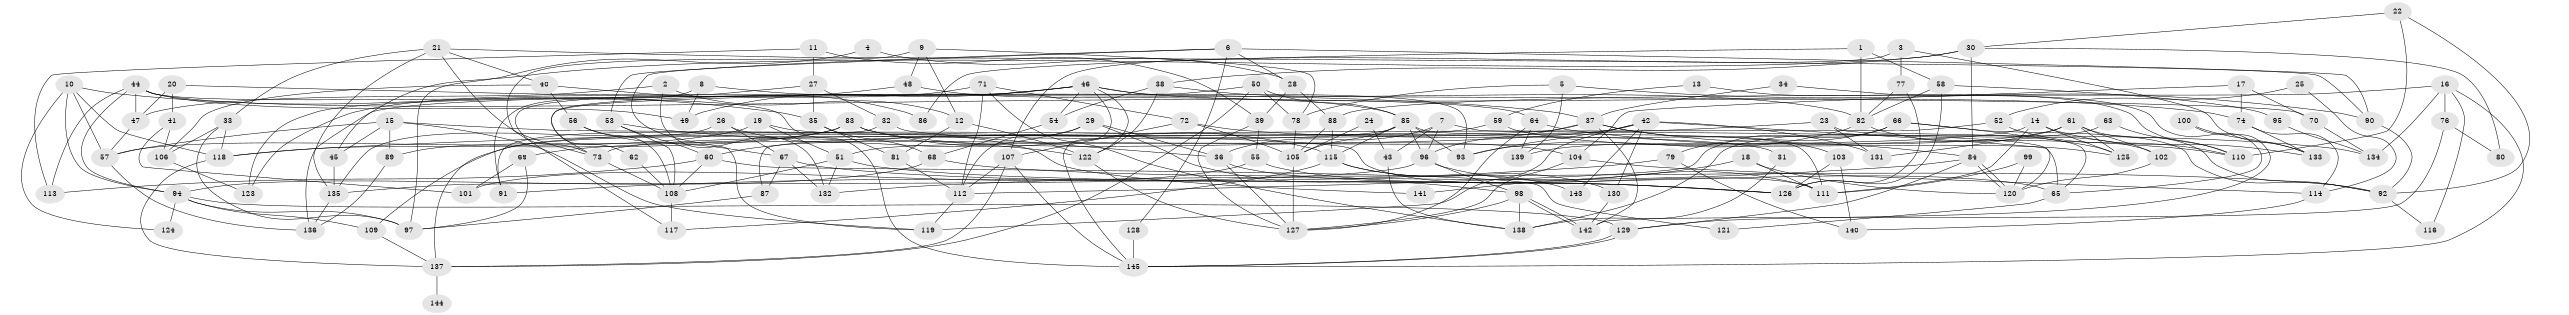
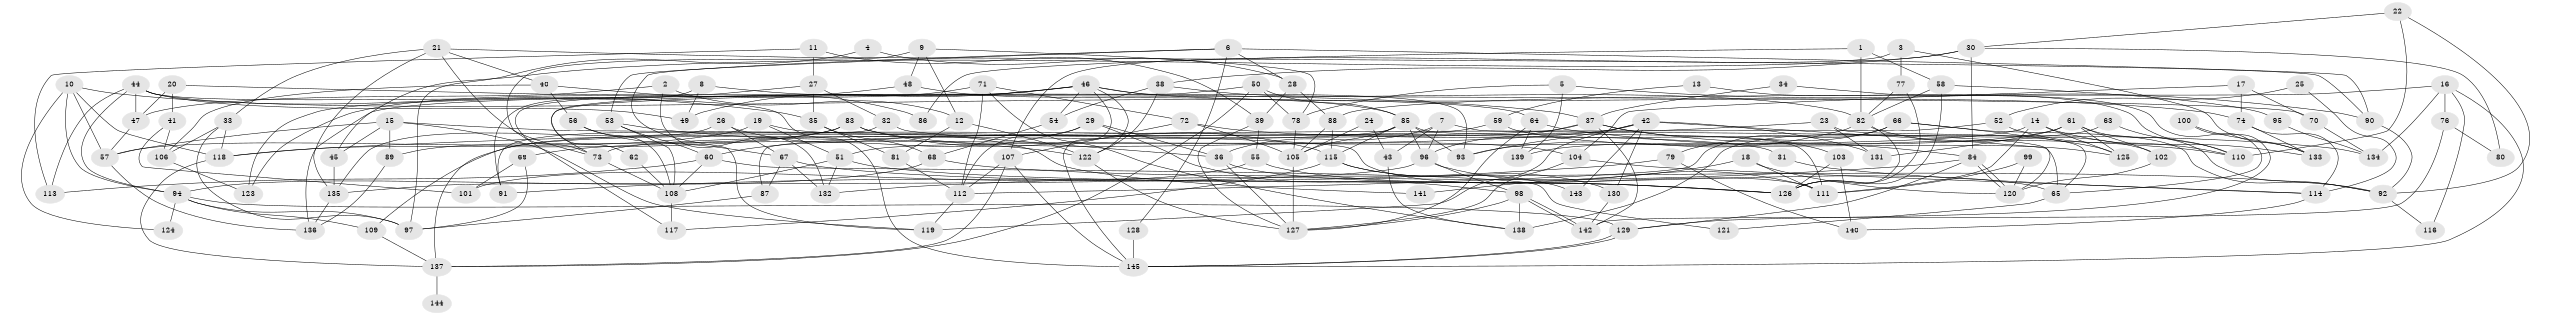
none -> (1899, 162)
(1687, 215) -> (2047, 183)
